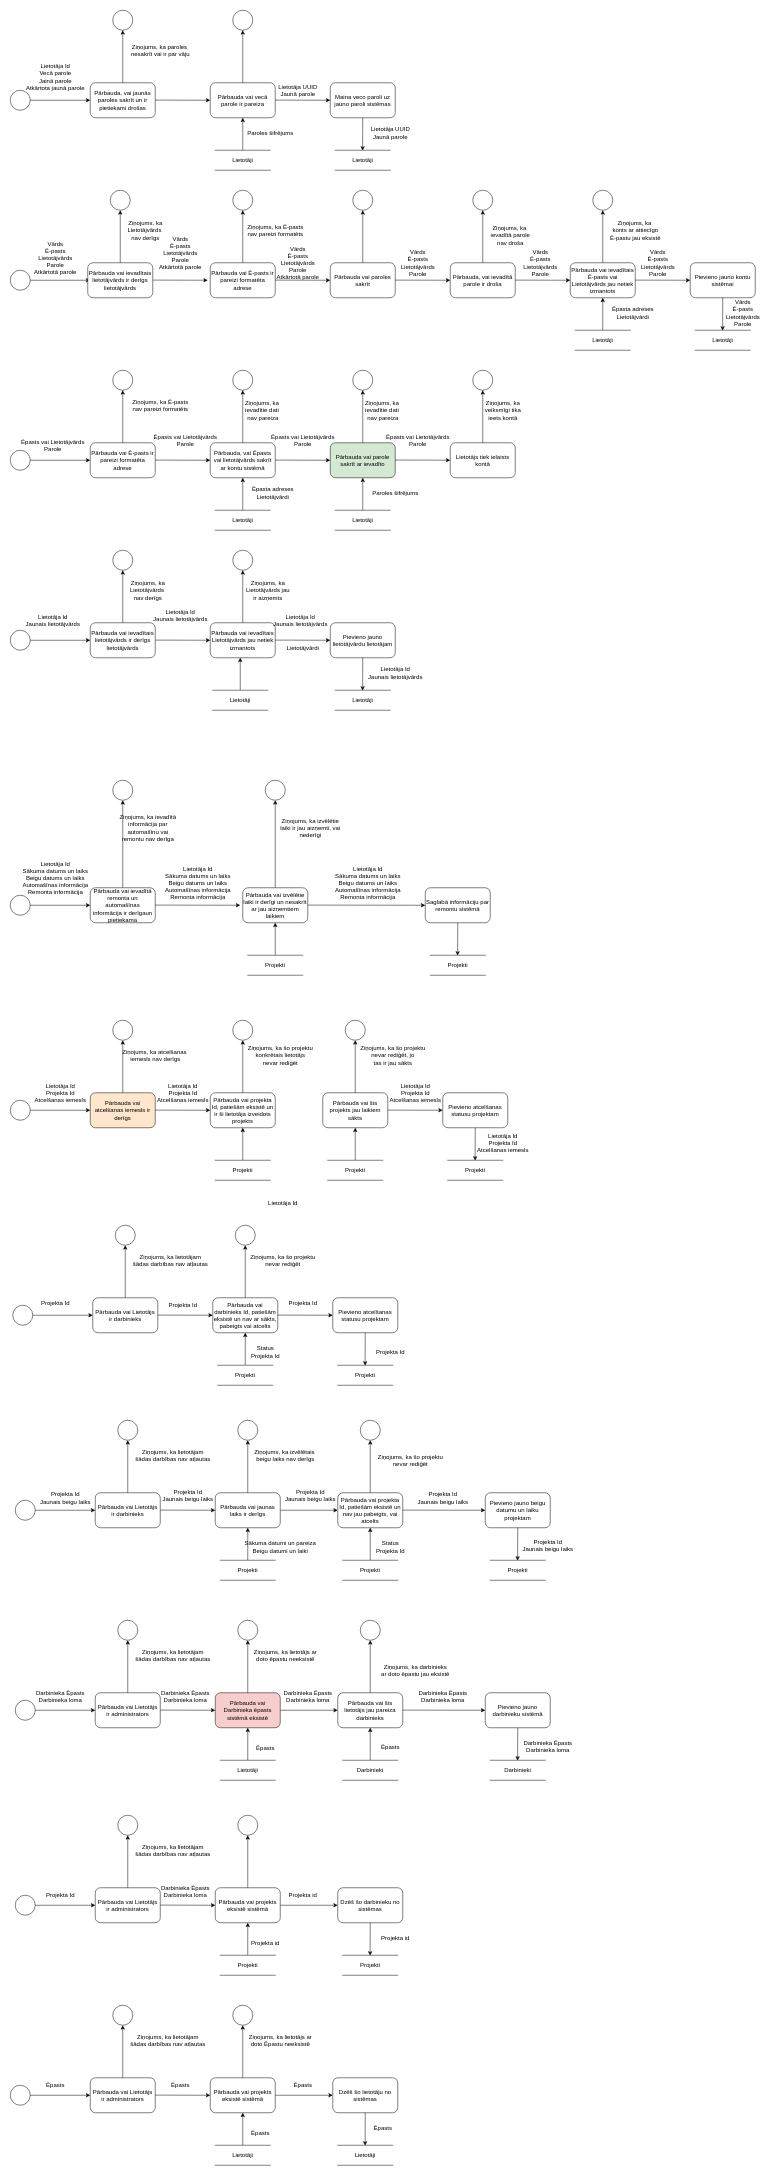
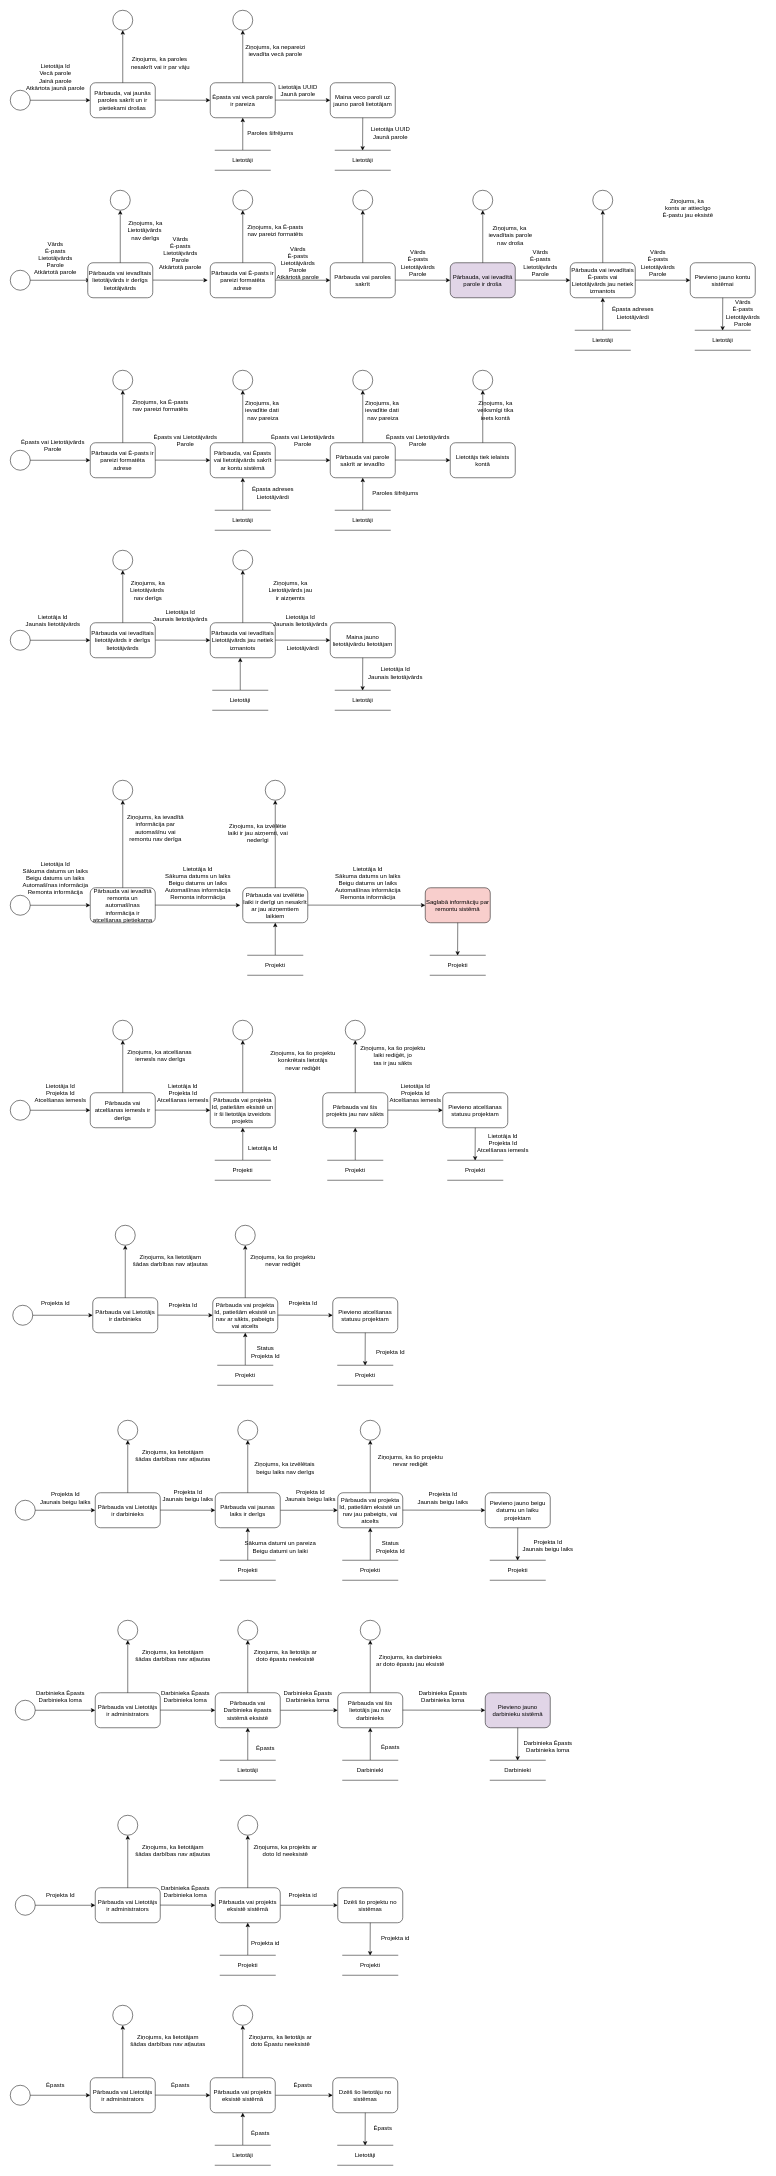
(160, 50) -> (160, 63)
none -> (275, 50)
(243, 100) -> (243, 100)
(363, 100) -> (363, 100)
(635, 230) -> (688, 208)
(511, 235) -> (511, 235)
(483, 280) -> (483, 280)
(503, 410) -> (495, 410)
(363, 460) -> (363, 460)
(268, 590) -> (290, 590)
(363, 640) -> (363, 640)
(148, 828) -> (155, 828)
(310, 828) -> (258, 833)
(123, 905) -> (123, 905)
(458, 905) -> (458, 905)
(155, 1055) -> (160, 1055)
(280, 1055) -> (303, 1060)
(393, 1055) -> (393, 1055)
(123, 1110) -> (123, 1110)
(355, 1110) -> (355, 1110)
(283, 1203) -> (263, 1148)
(245, 1315) -> (245, 1315)
(285, 1455) -> (285, 1468)
(415, 1670) -> (410, 1660)
(248, 1710) -> (248, 1710)
(370, 1710) -> (370, 1710)
(518, 1710) -> (518, 1710)
none -> (285, 1850)
(370, 1905) -> (370, 1905)
